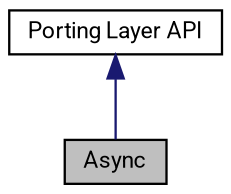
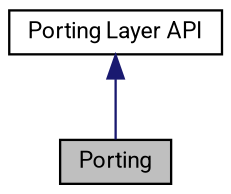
(116, 162) -> (116, 162)
